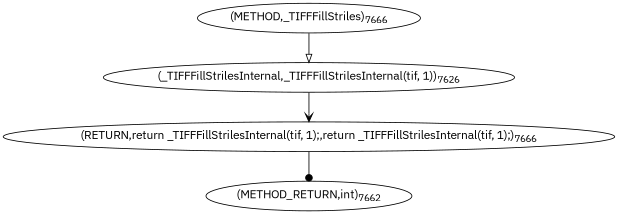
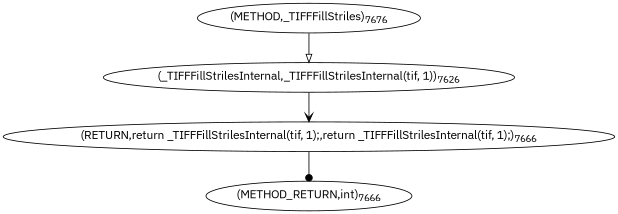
(376, 17) -> (376, 17)
(370, 195) -> (370, 195)
